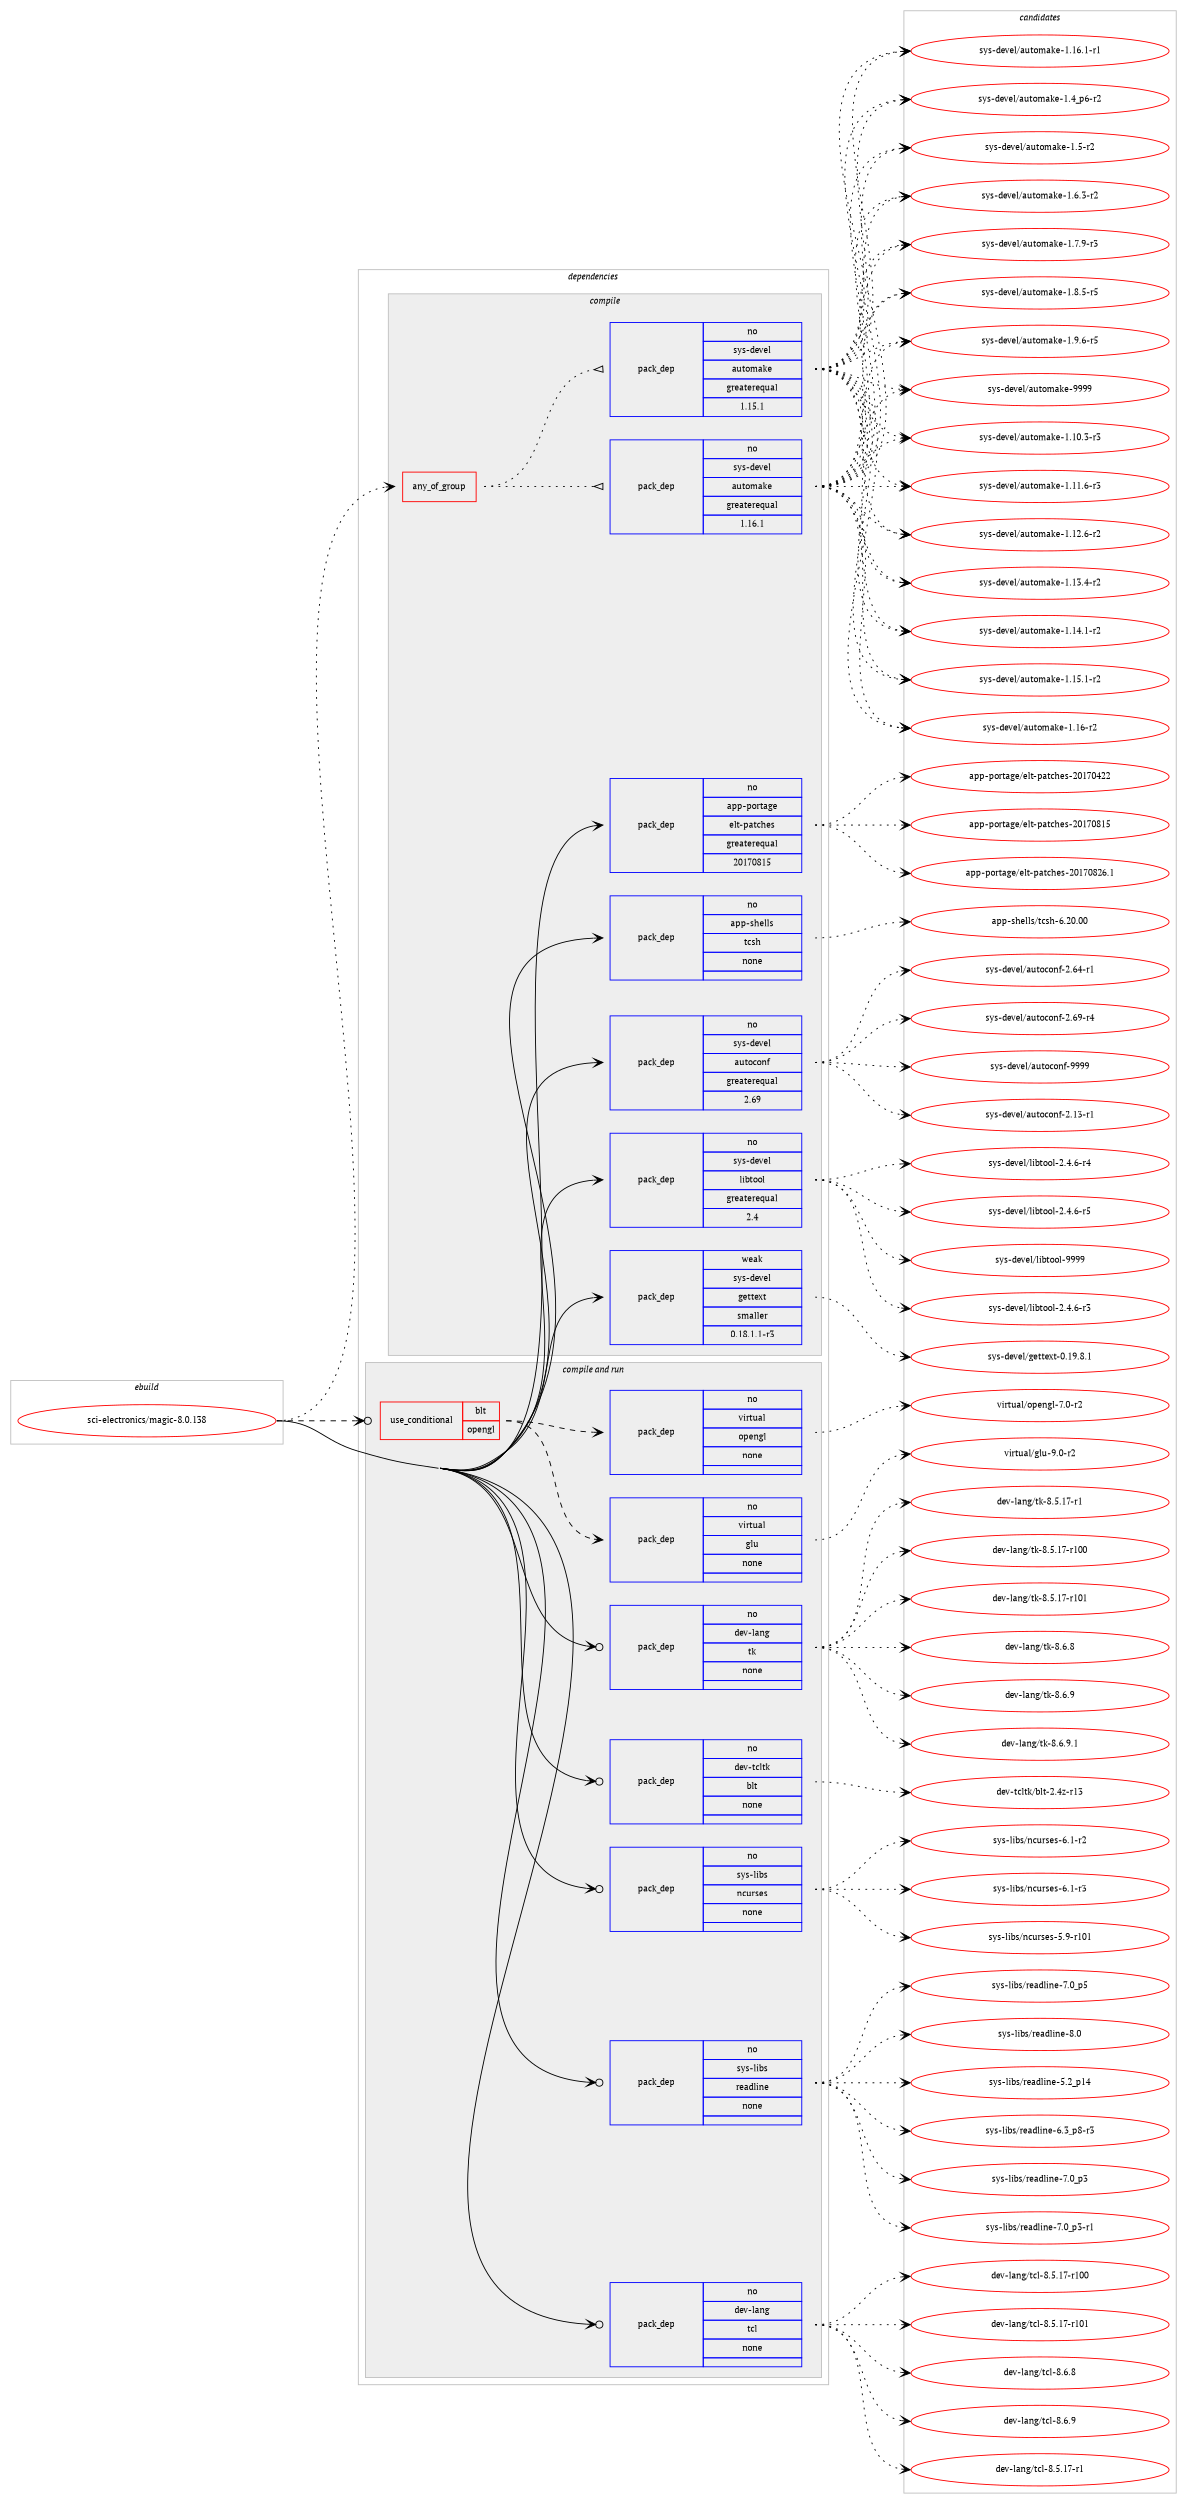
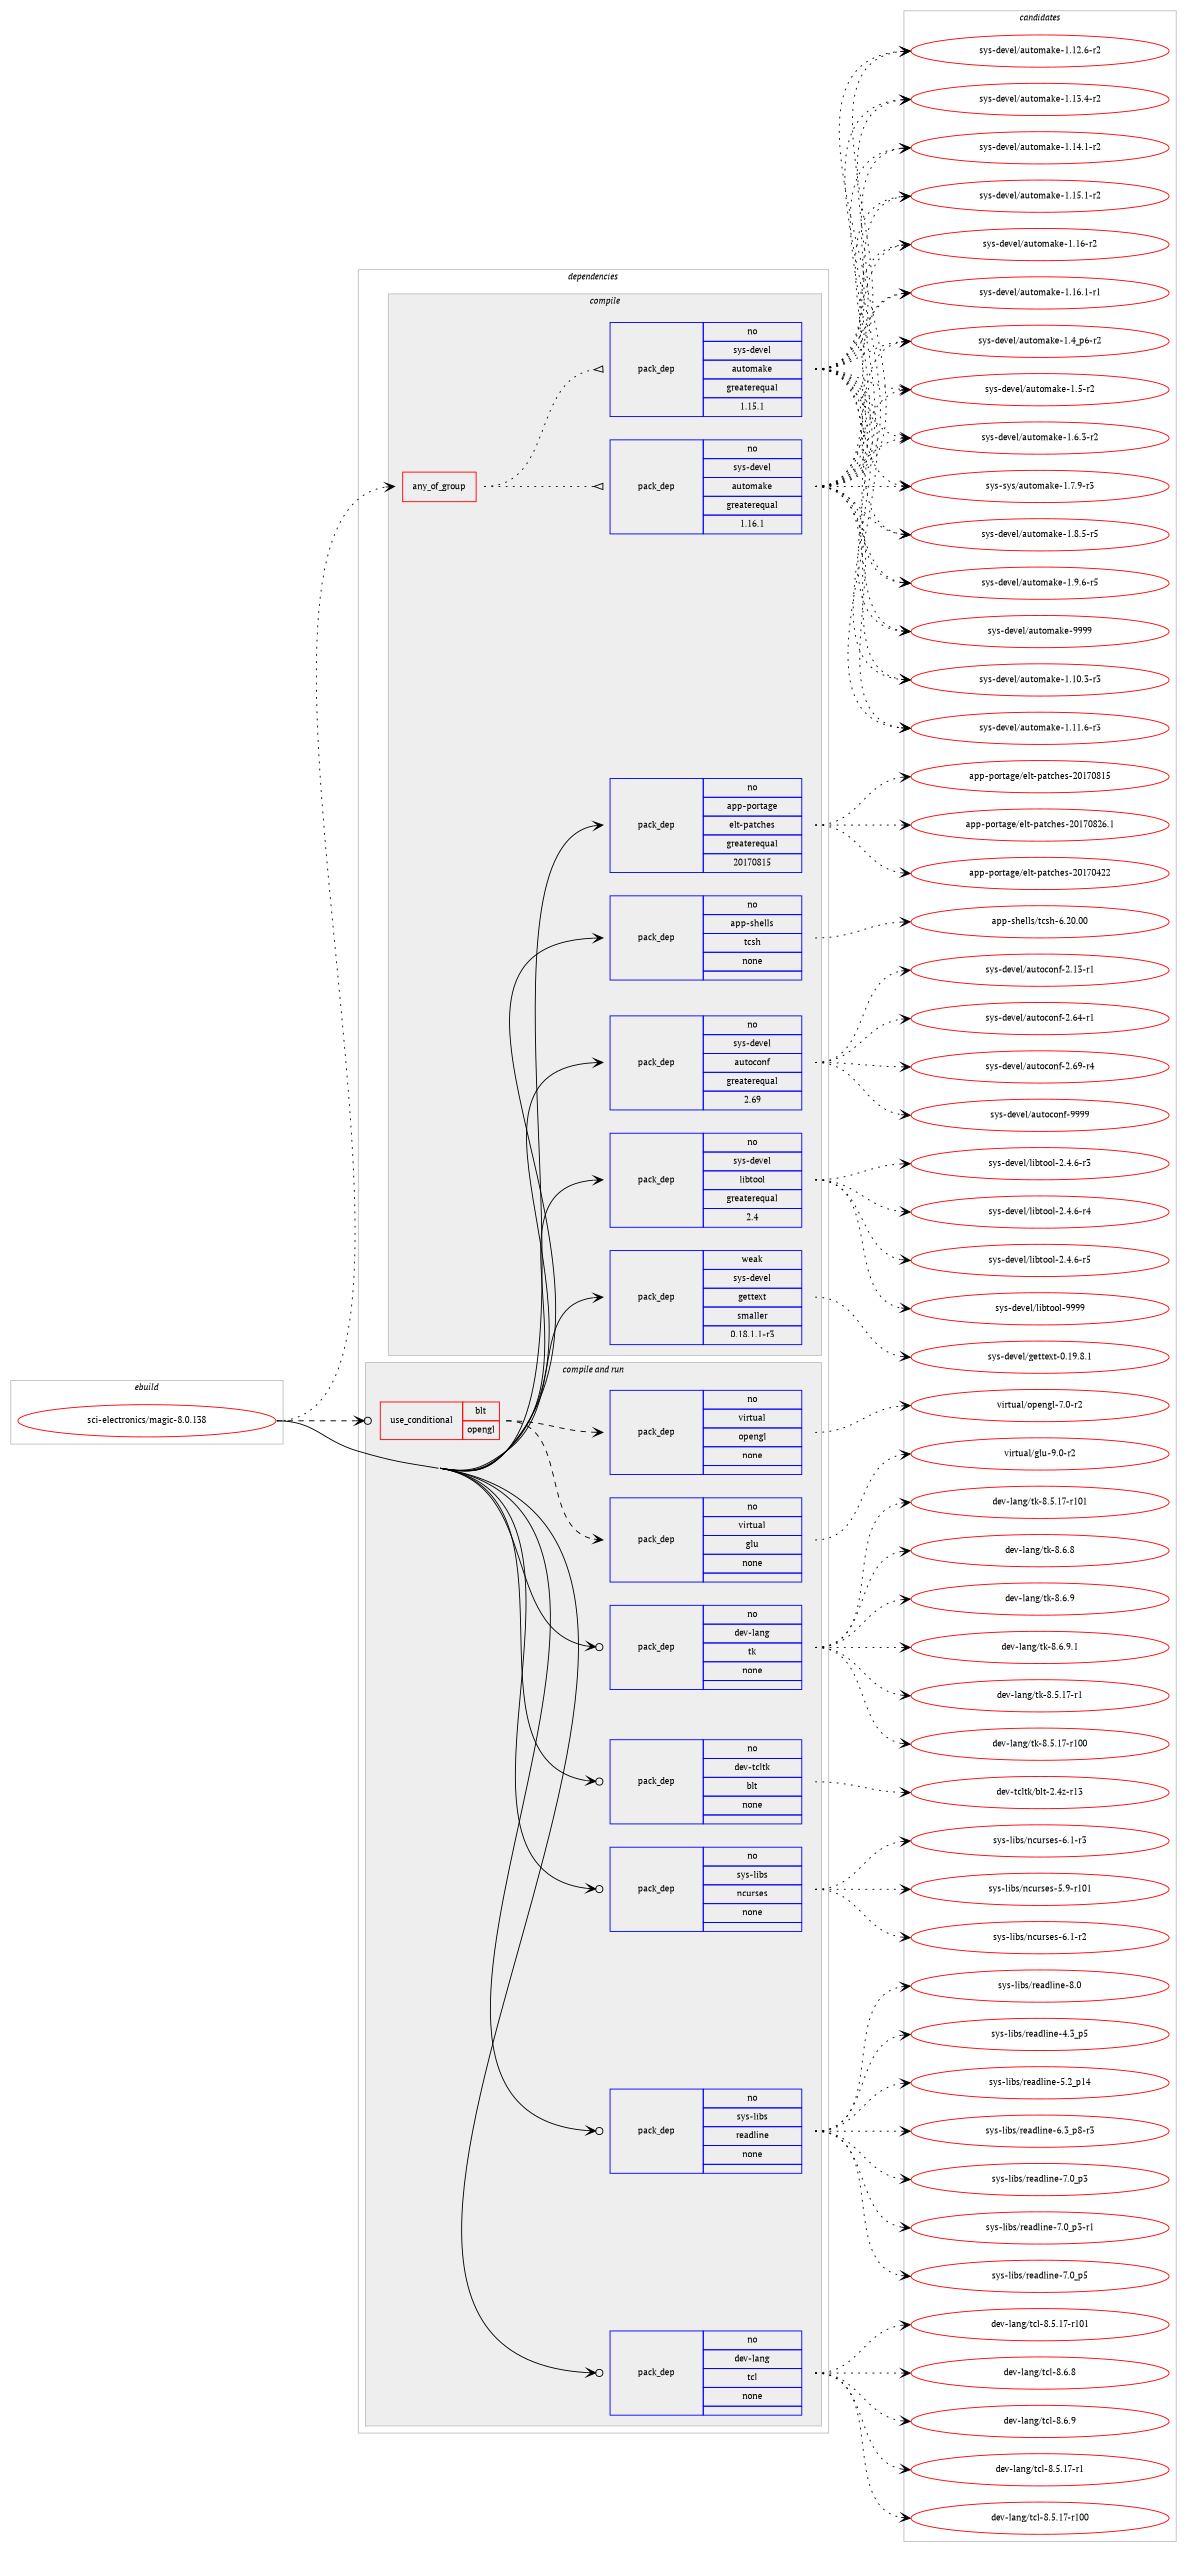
(1040, 245) -> (1040, 486)
none -> (1040, 2034)
